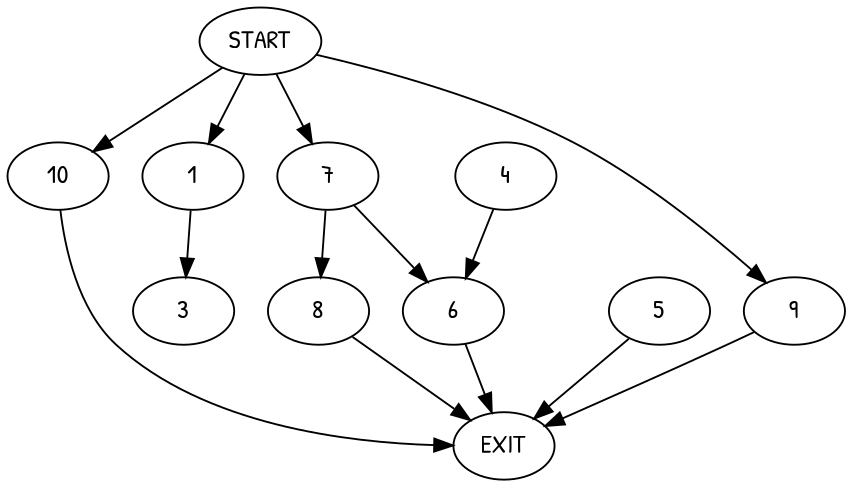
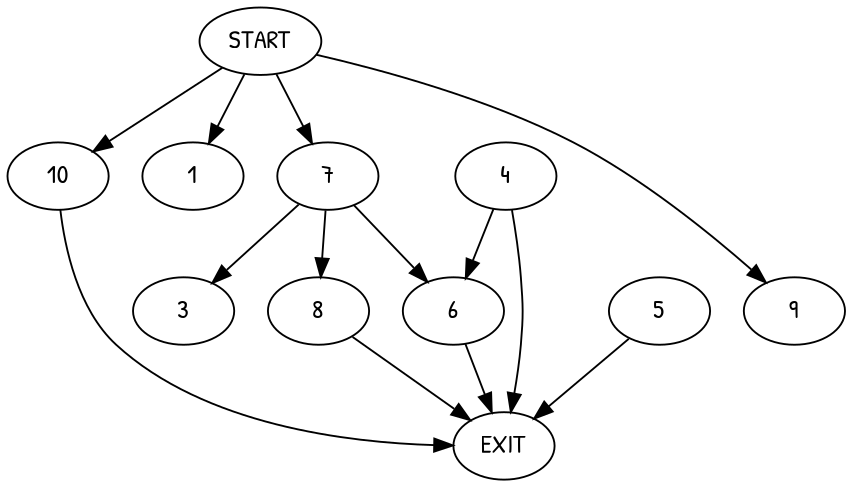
(189, 234) -> (263, 237)
(659, 376) -> (522, 302)
